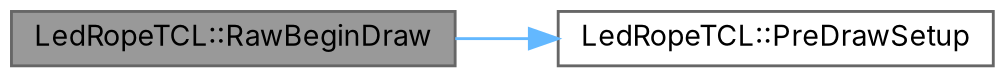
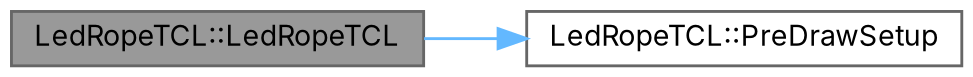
(233, 39) -> (218, 39)
